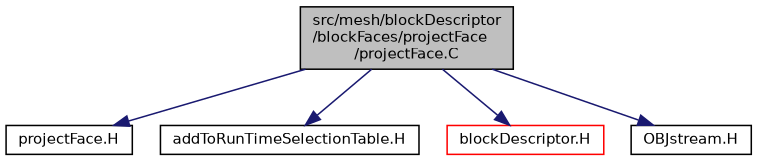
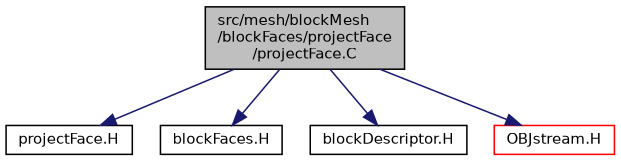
(407, 38) -> (305, 38)
(290, 140) -> (221, 140)
(525, 140) -> (389, 140)
(691, 140) -> (554, 140)
